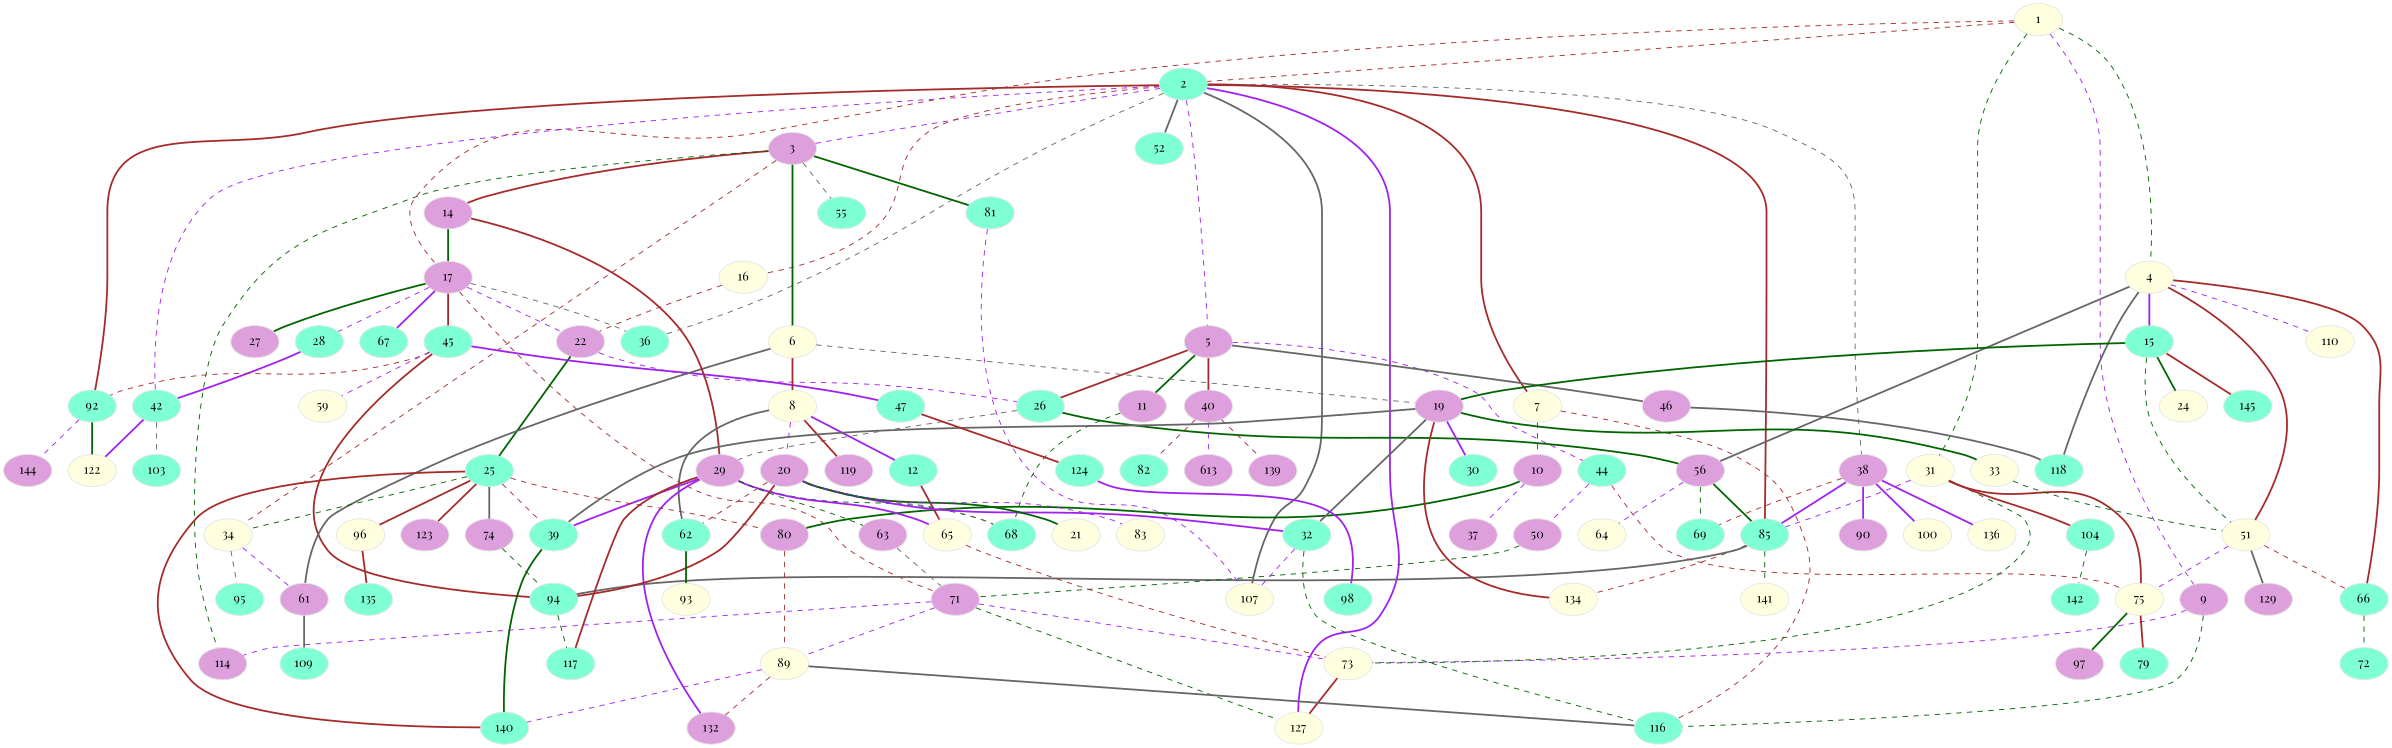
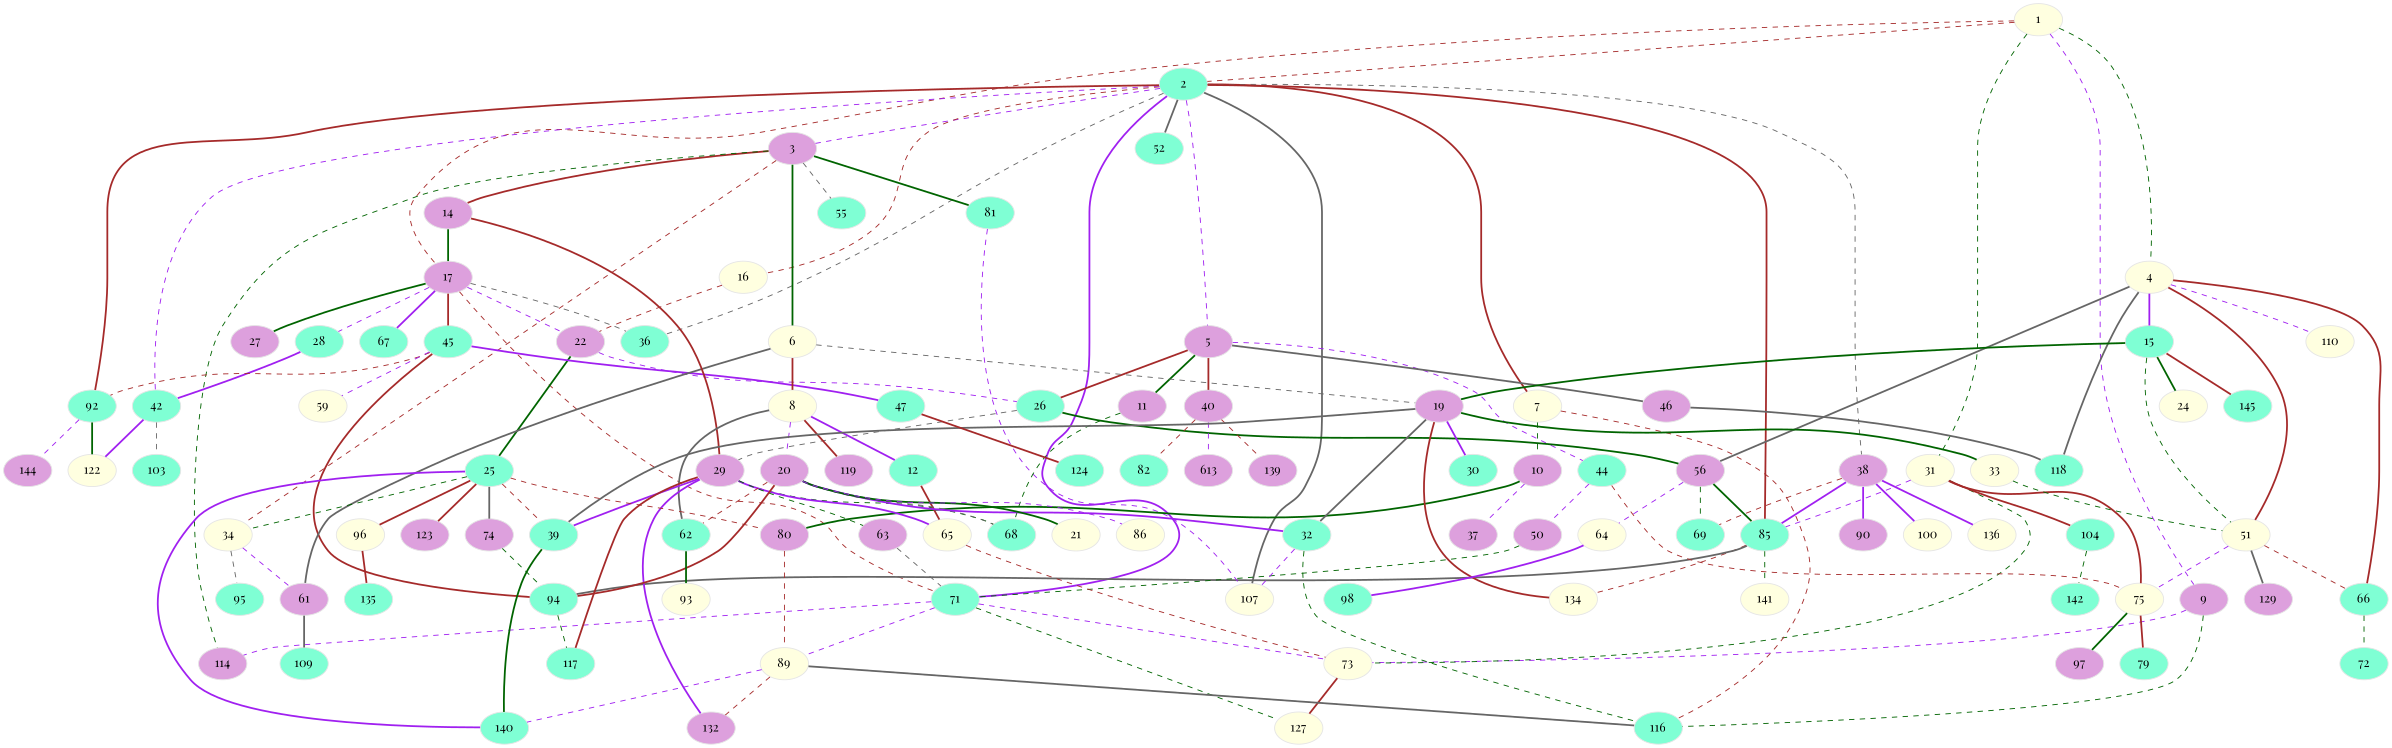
(1390, 348) -> (1078, 409)
(1254, 496) -> (1500, 571)
(1140, 535) -> (1140, 535)
(955, 599) -> (955, 599)
(158, 609) -> (158, 609)
